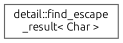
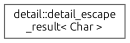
(61, 21) -> (65, 21)
